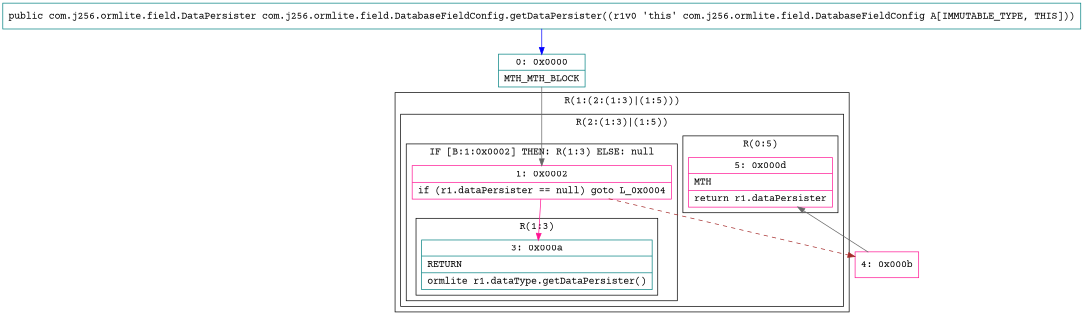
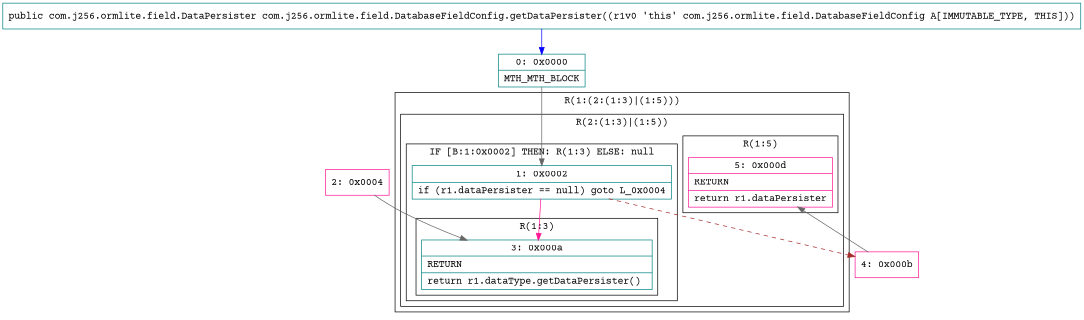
(760, 144) -> (760, 144)
none -> (357, 182)
(542, 182) -> (542, 182)
(703, 182) -> (712, 182)
(537, 281) -> (534, 281)
